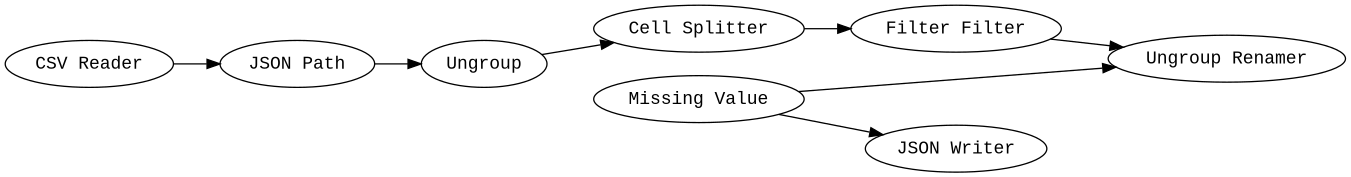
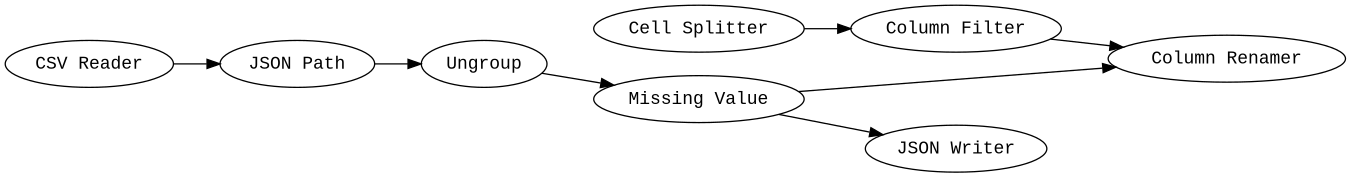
(956, 29) -> (956, 29)
(571, 50) -> (571, 78)
(1227, 59) -> (1227, 59)
